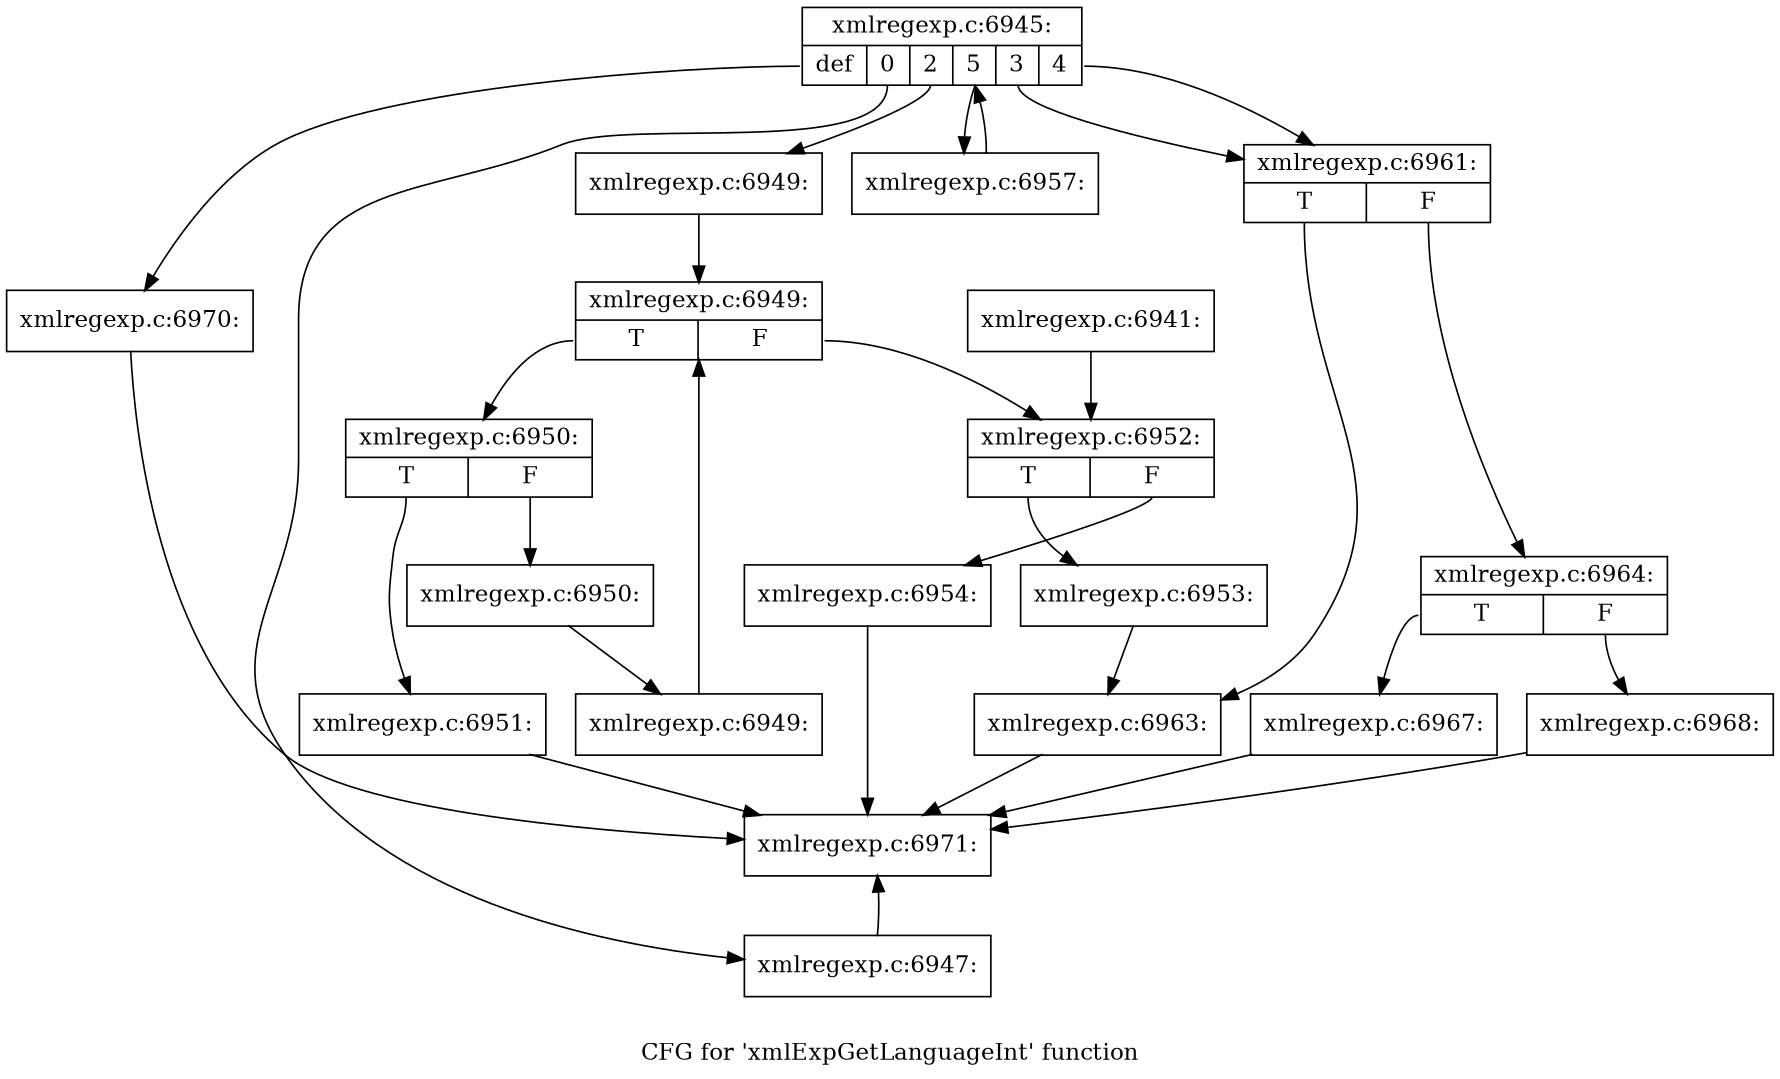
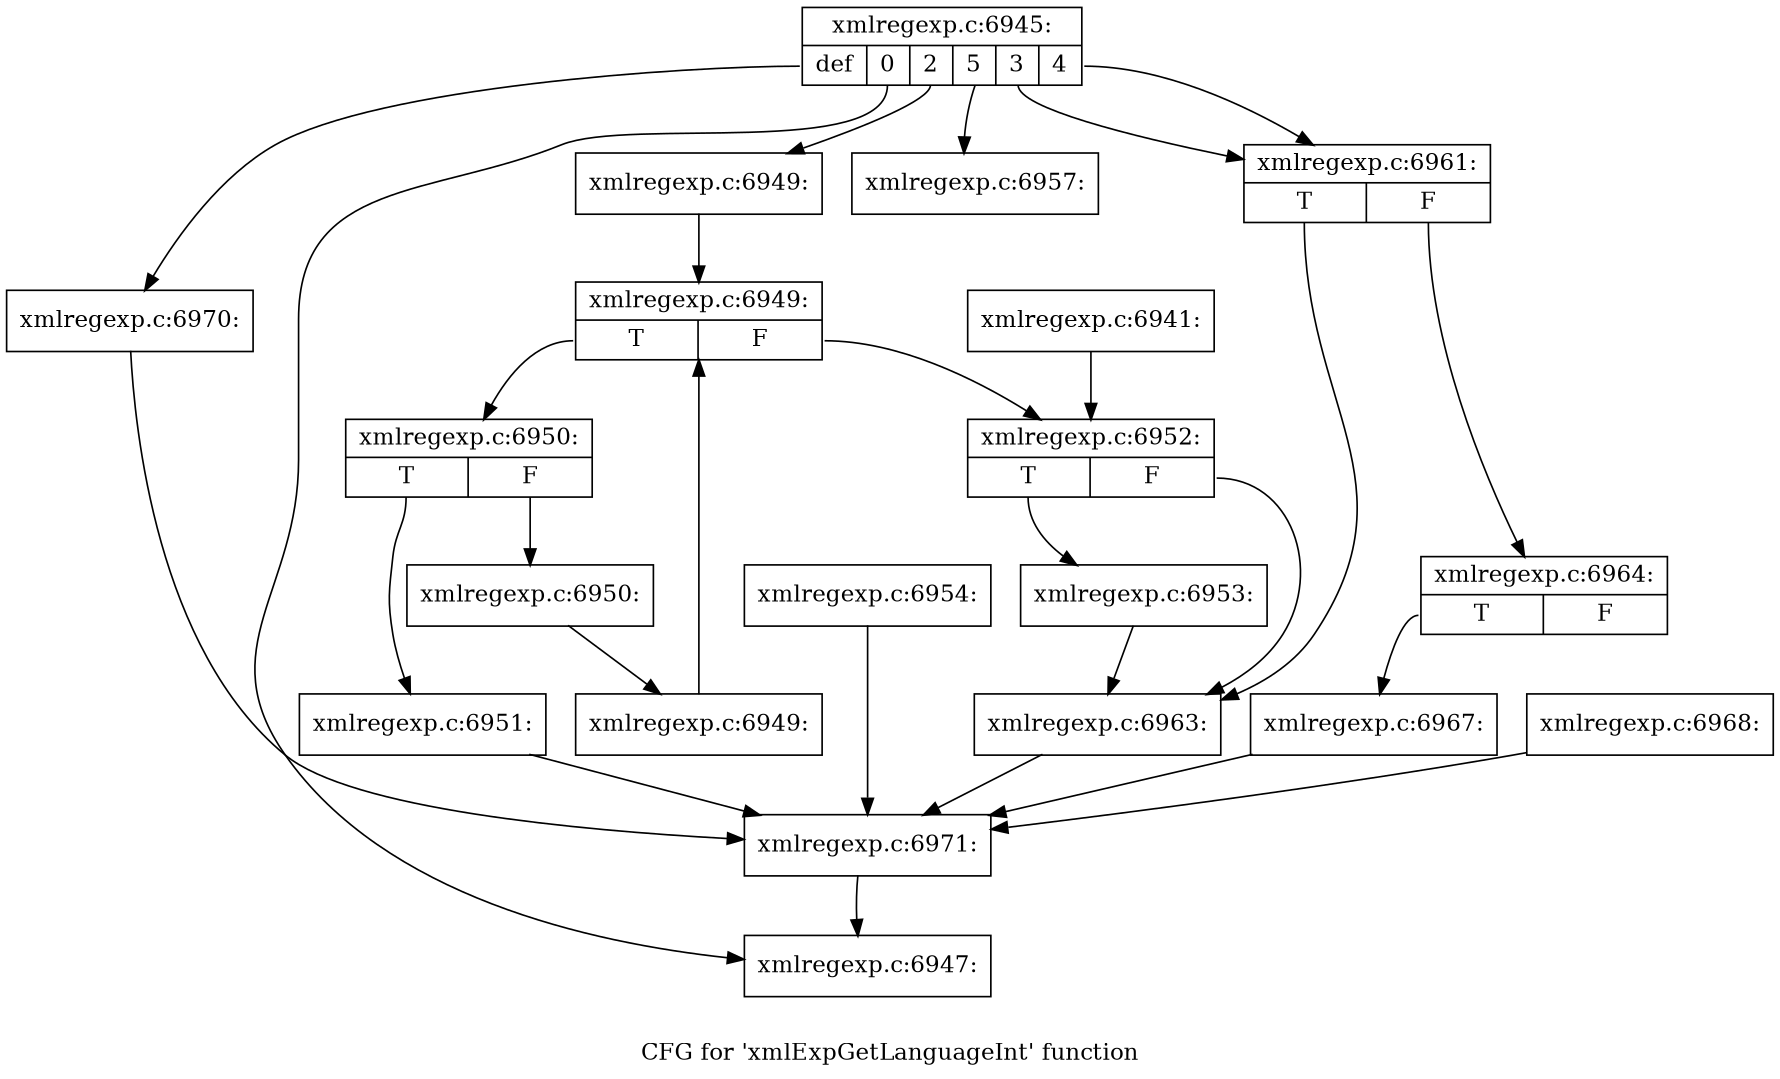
(985, 128) -> none
(1068, 533) -> (1300, 575)
(1609, 658) -> none
(879, 914) -> (857, 897)
